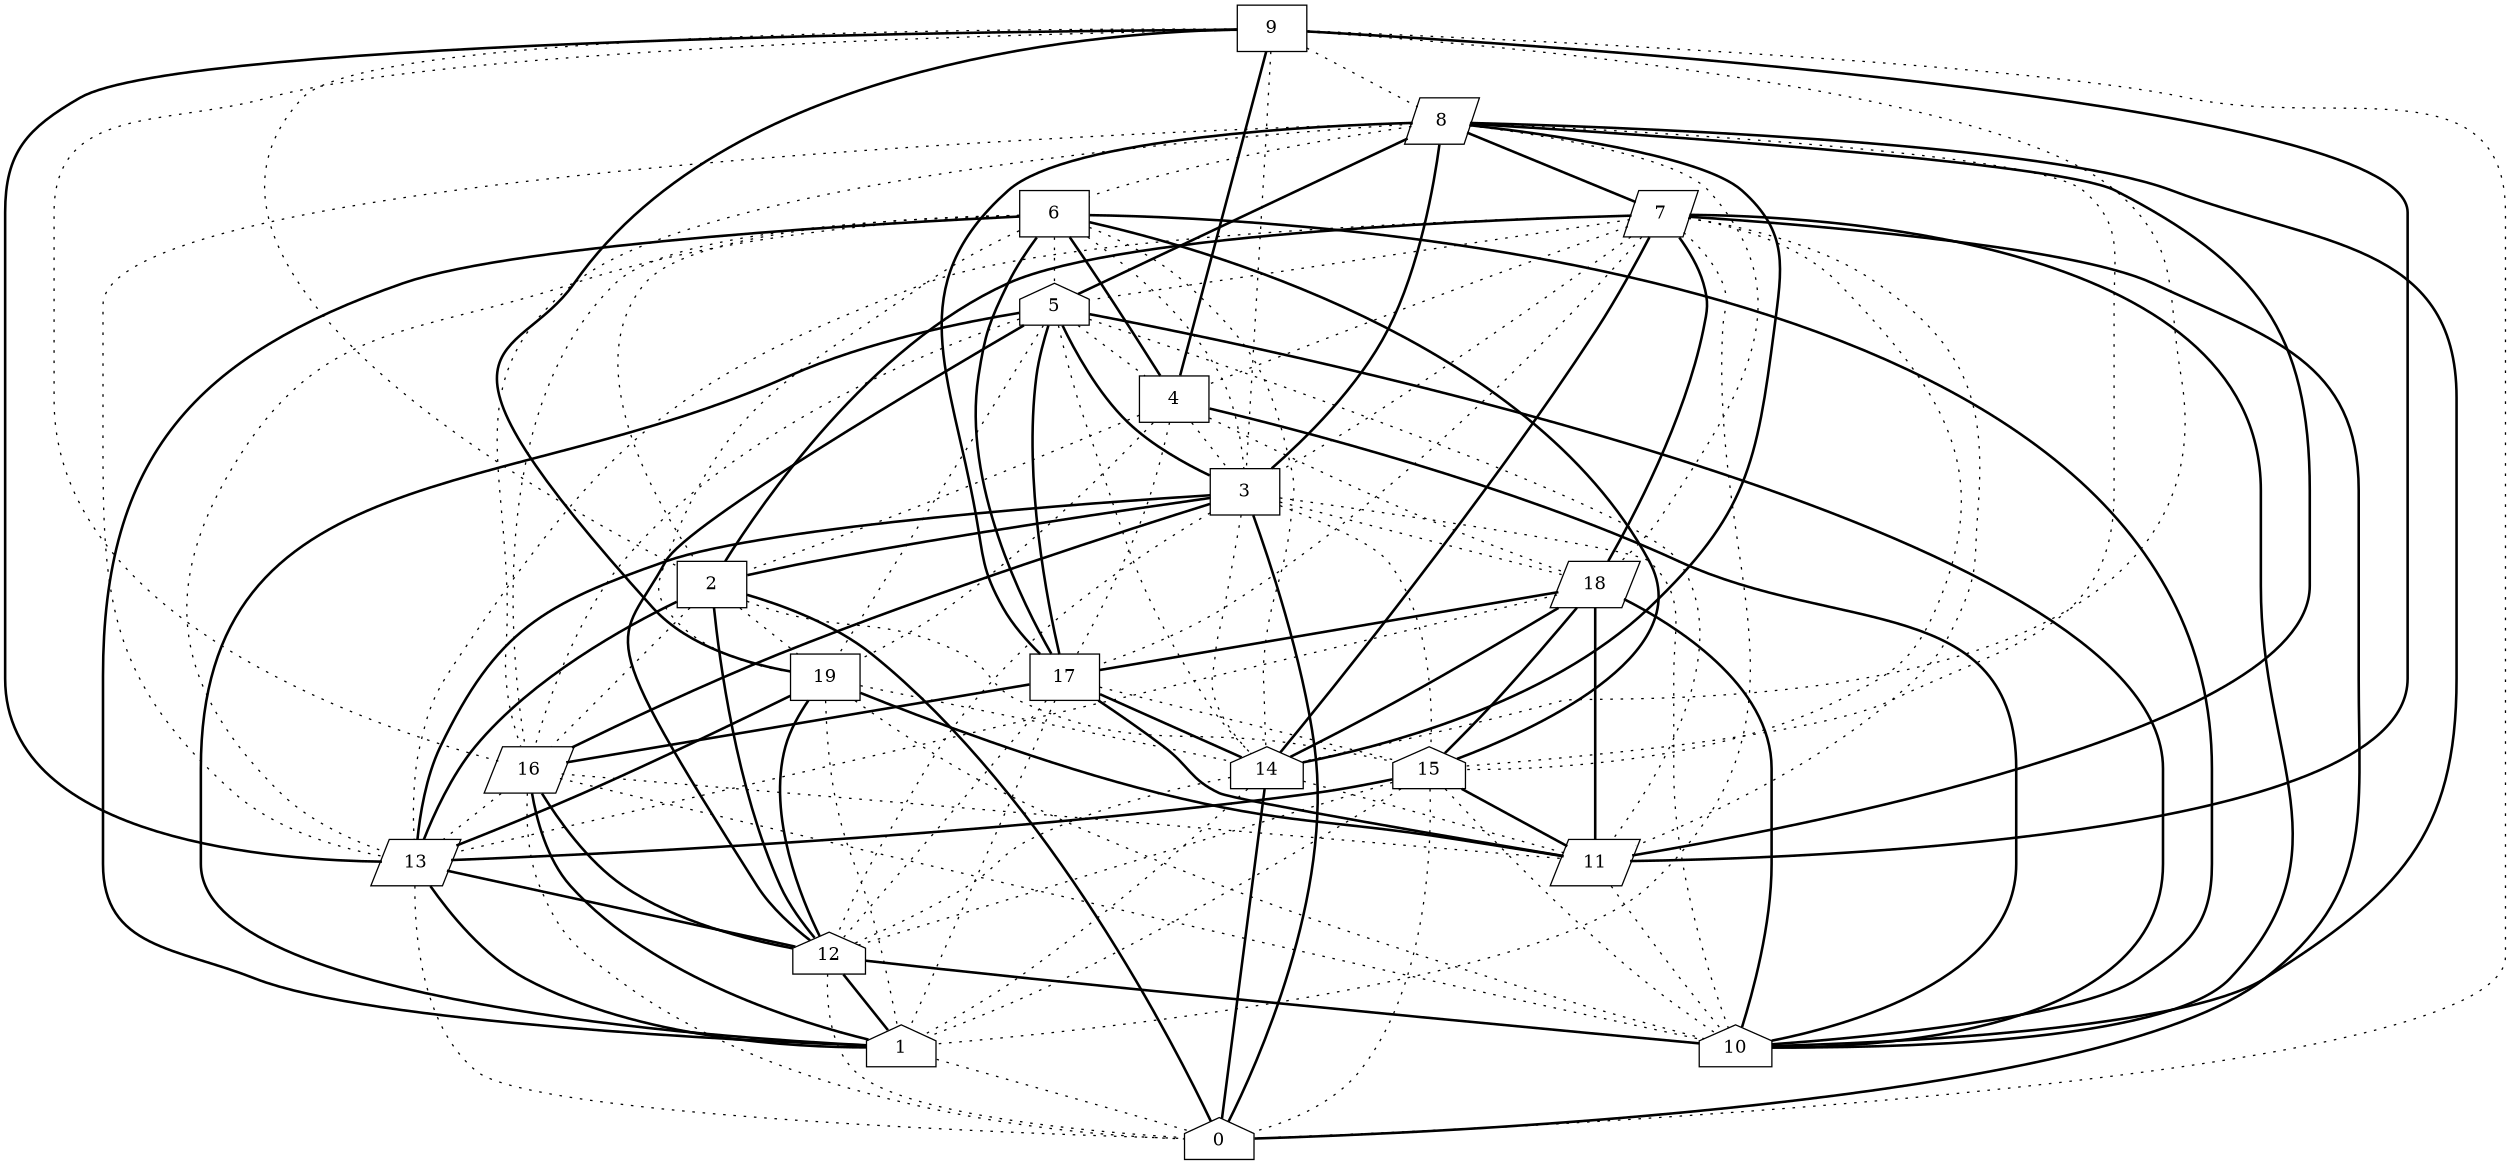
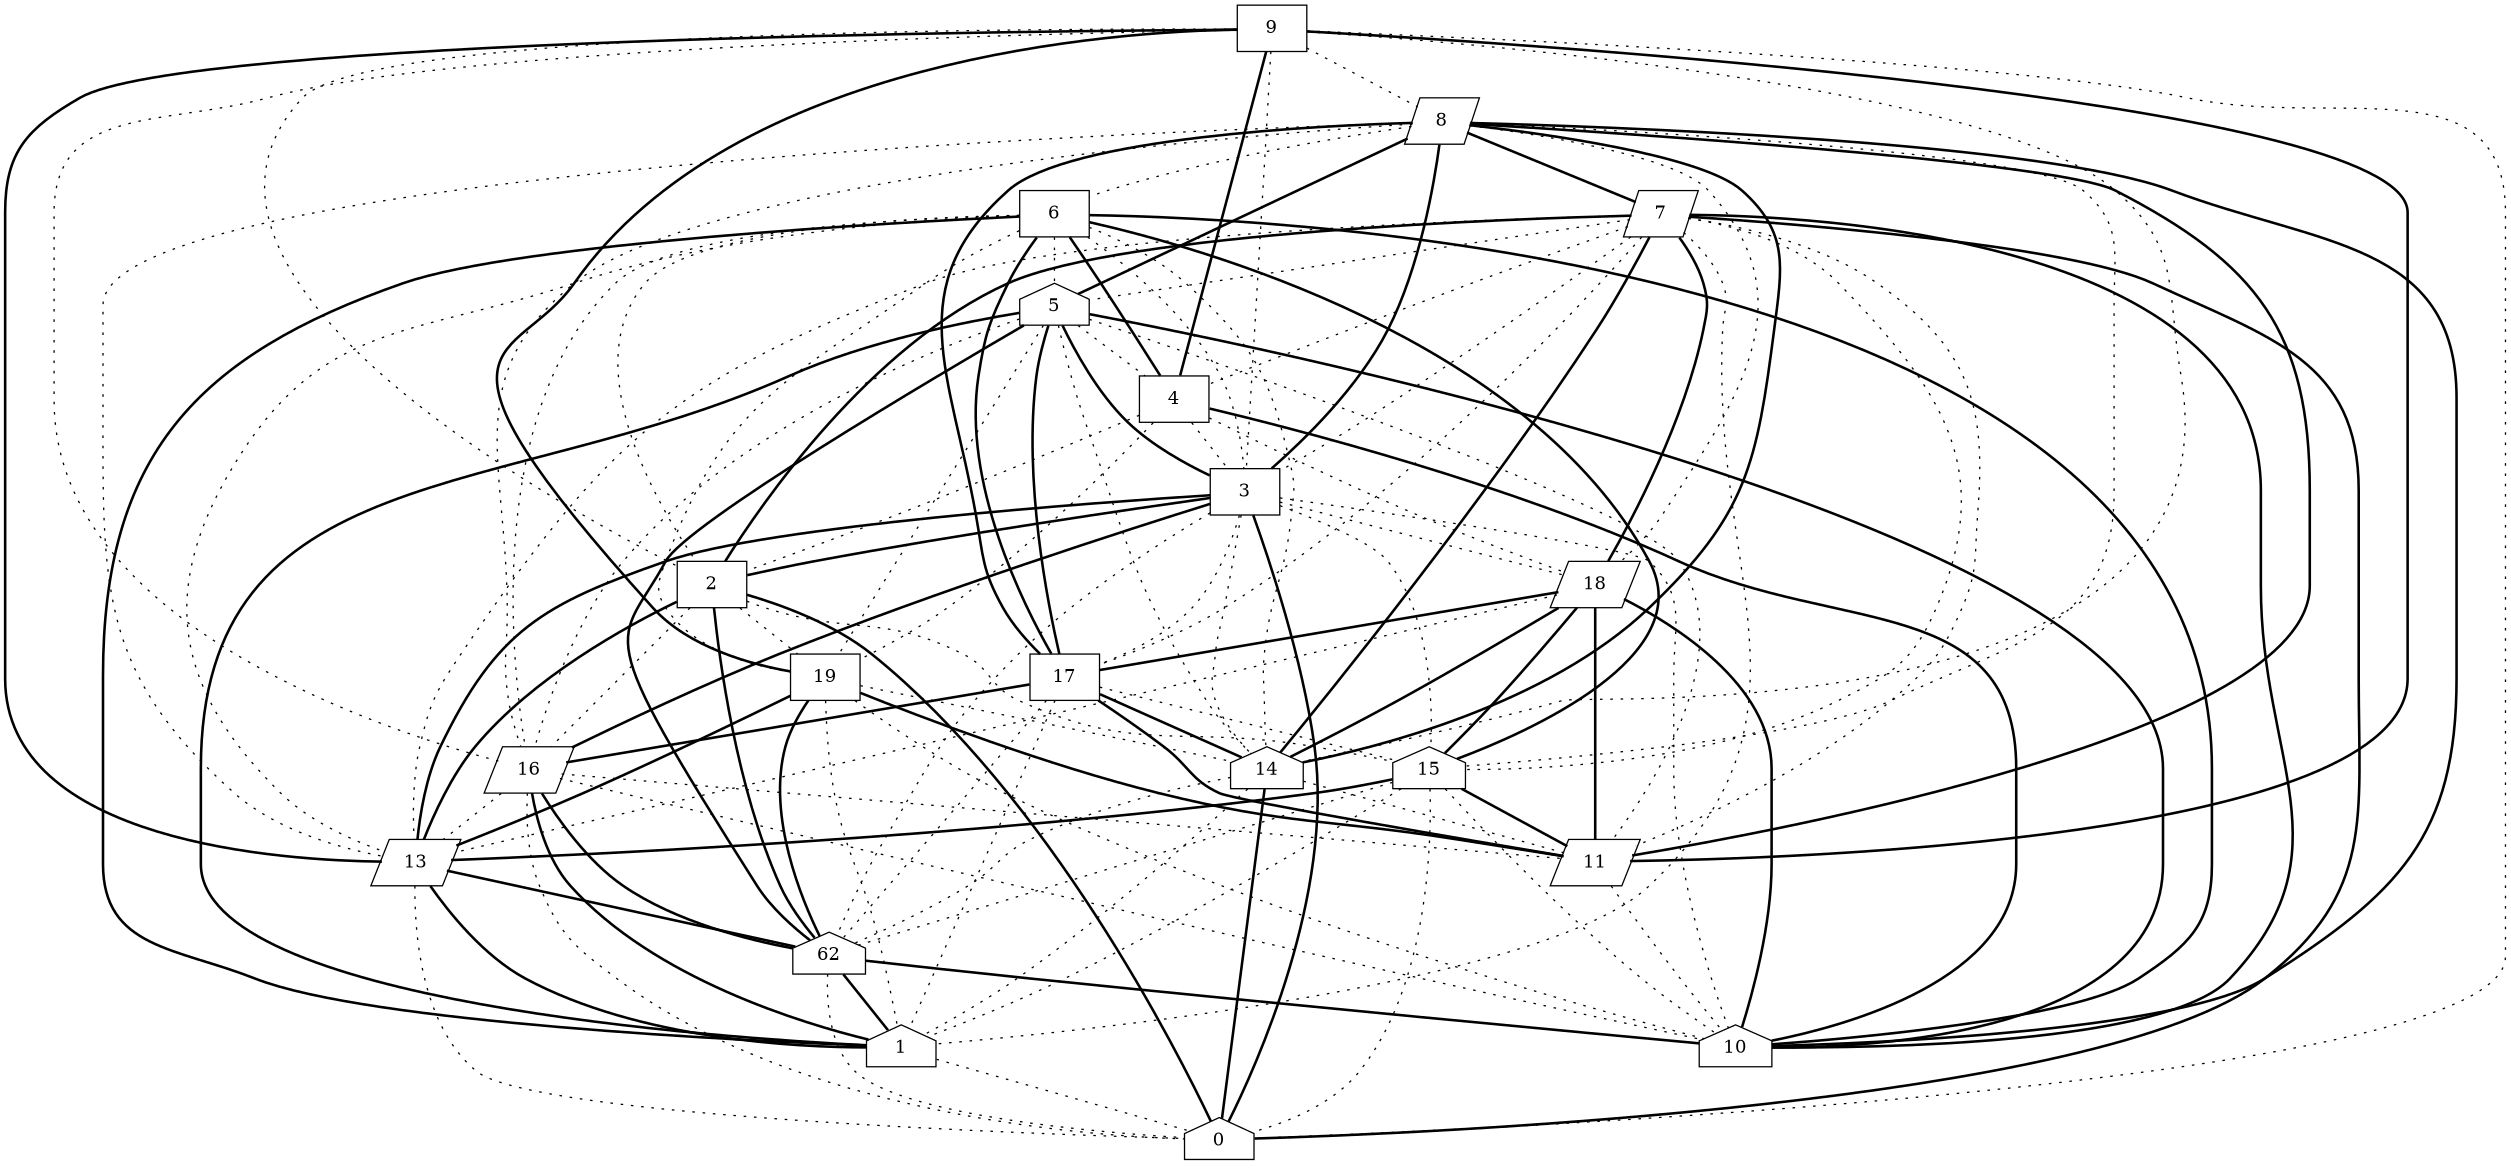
(1112, 587) -> (1191, 609)
(829, 955) -> (829, 955)
